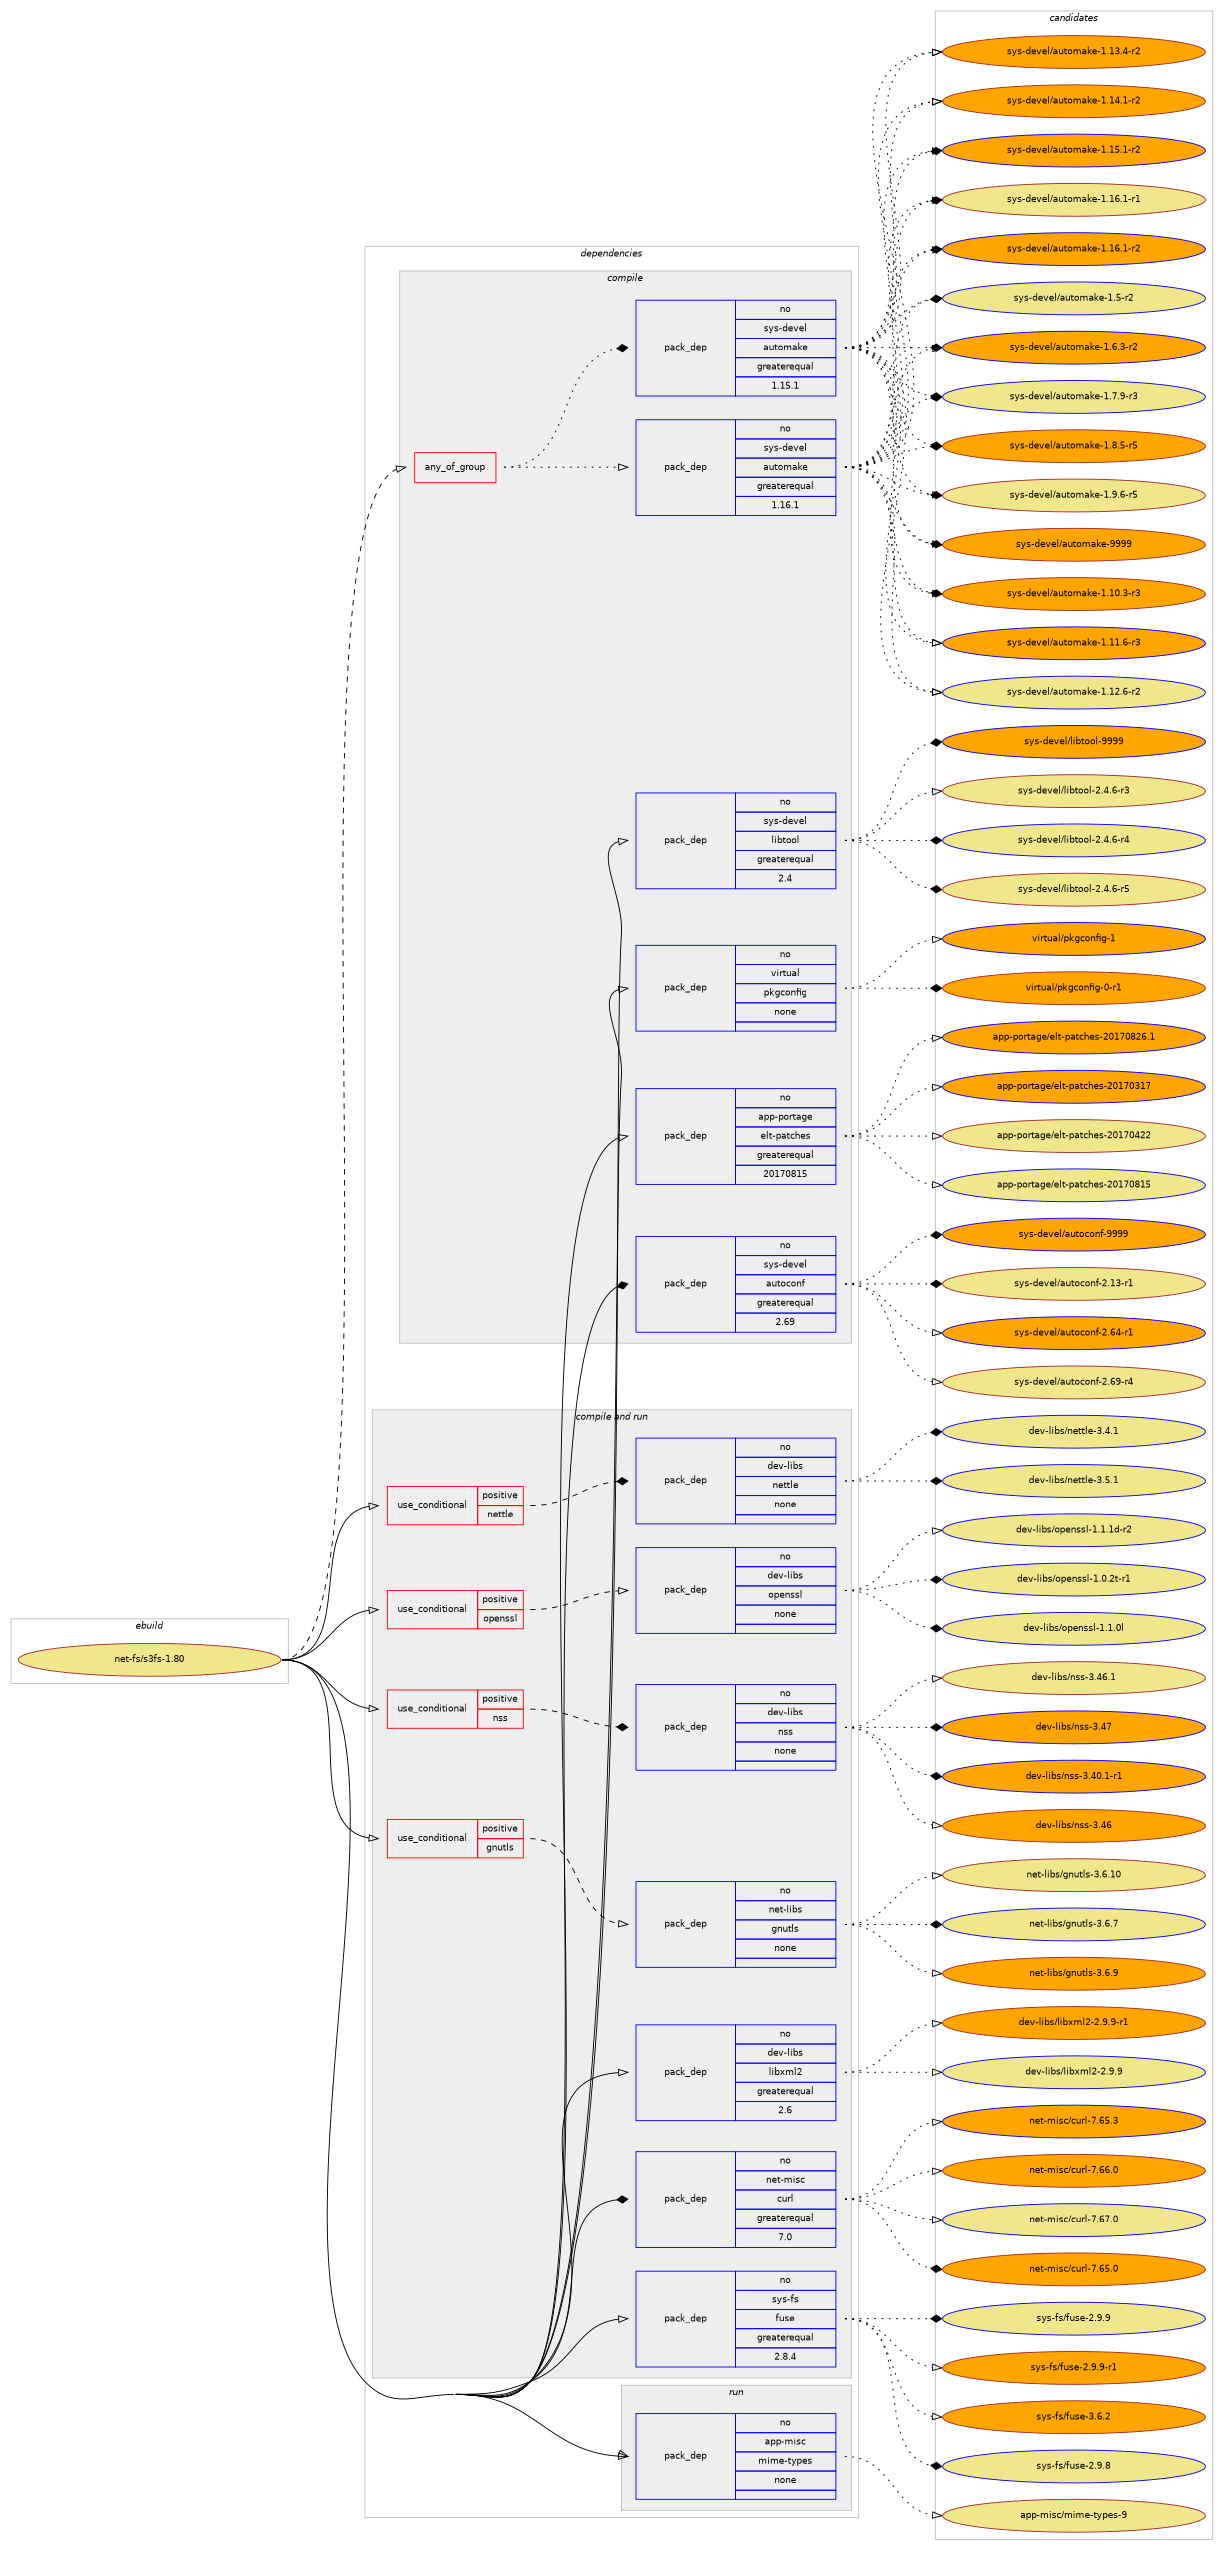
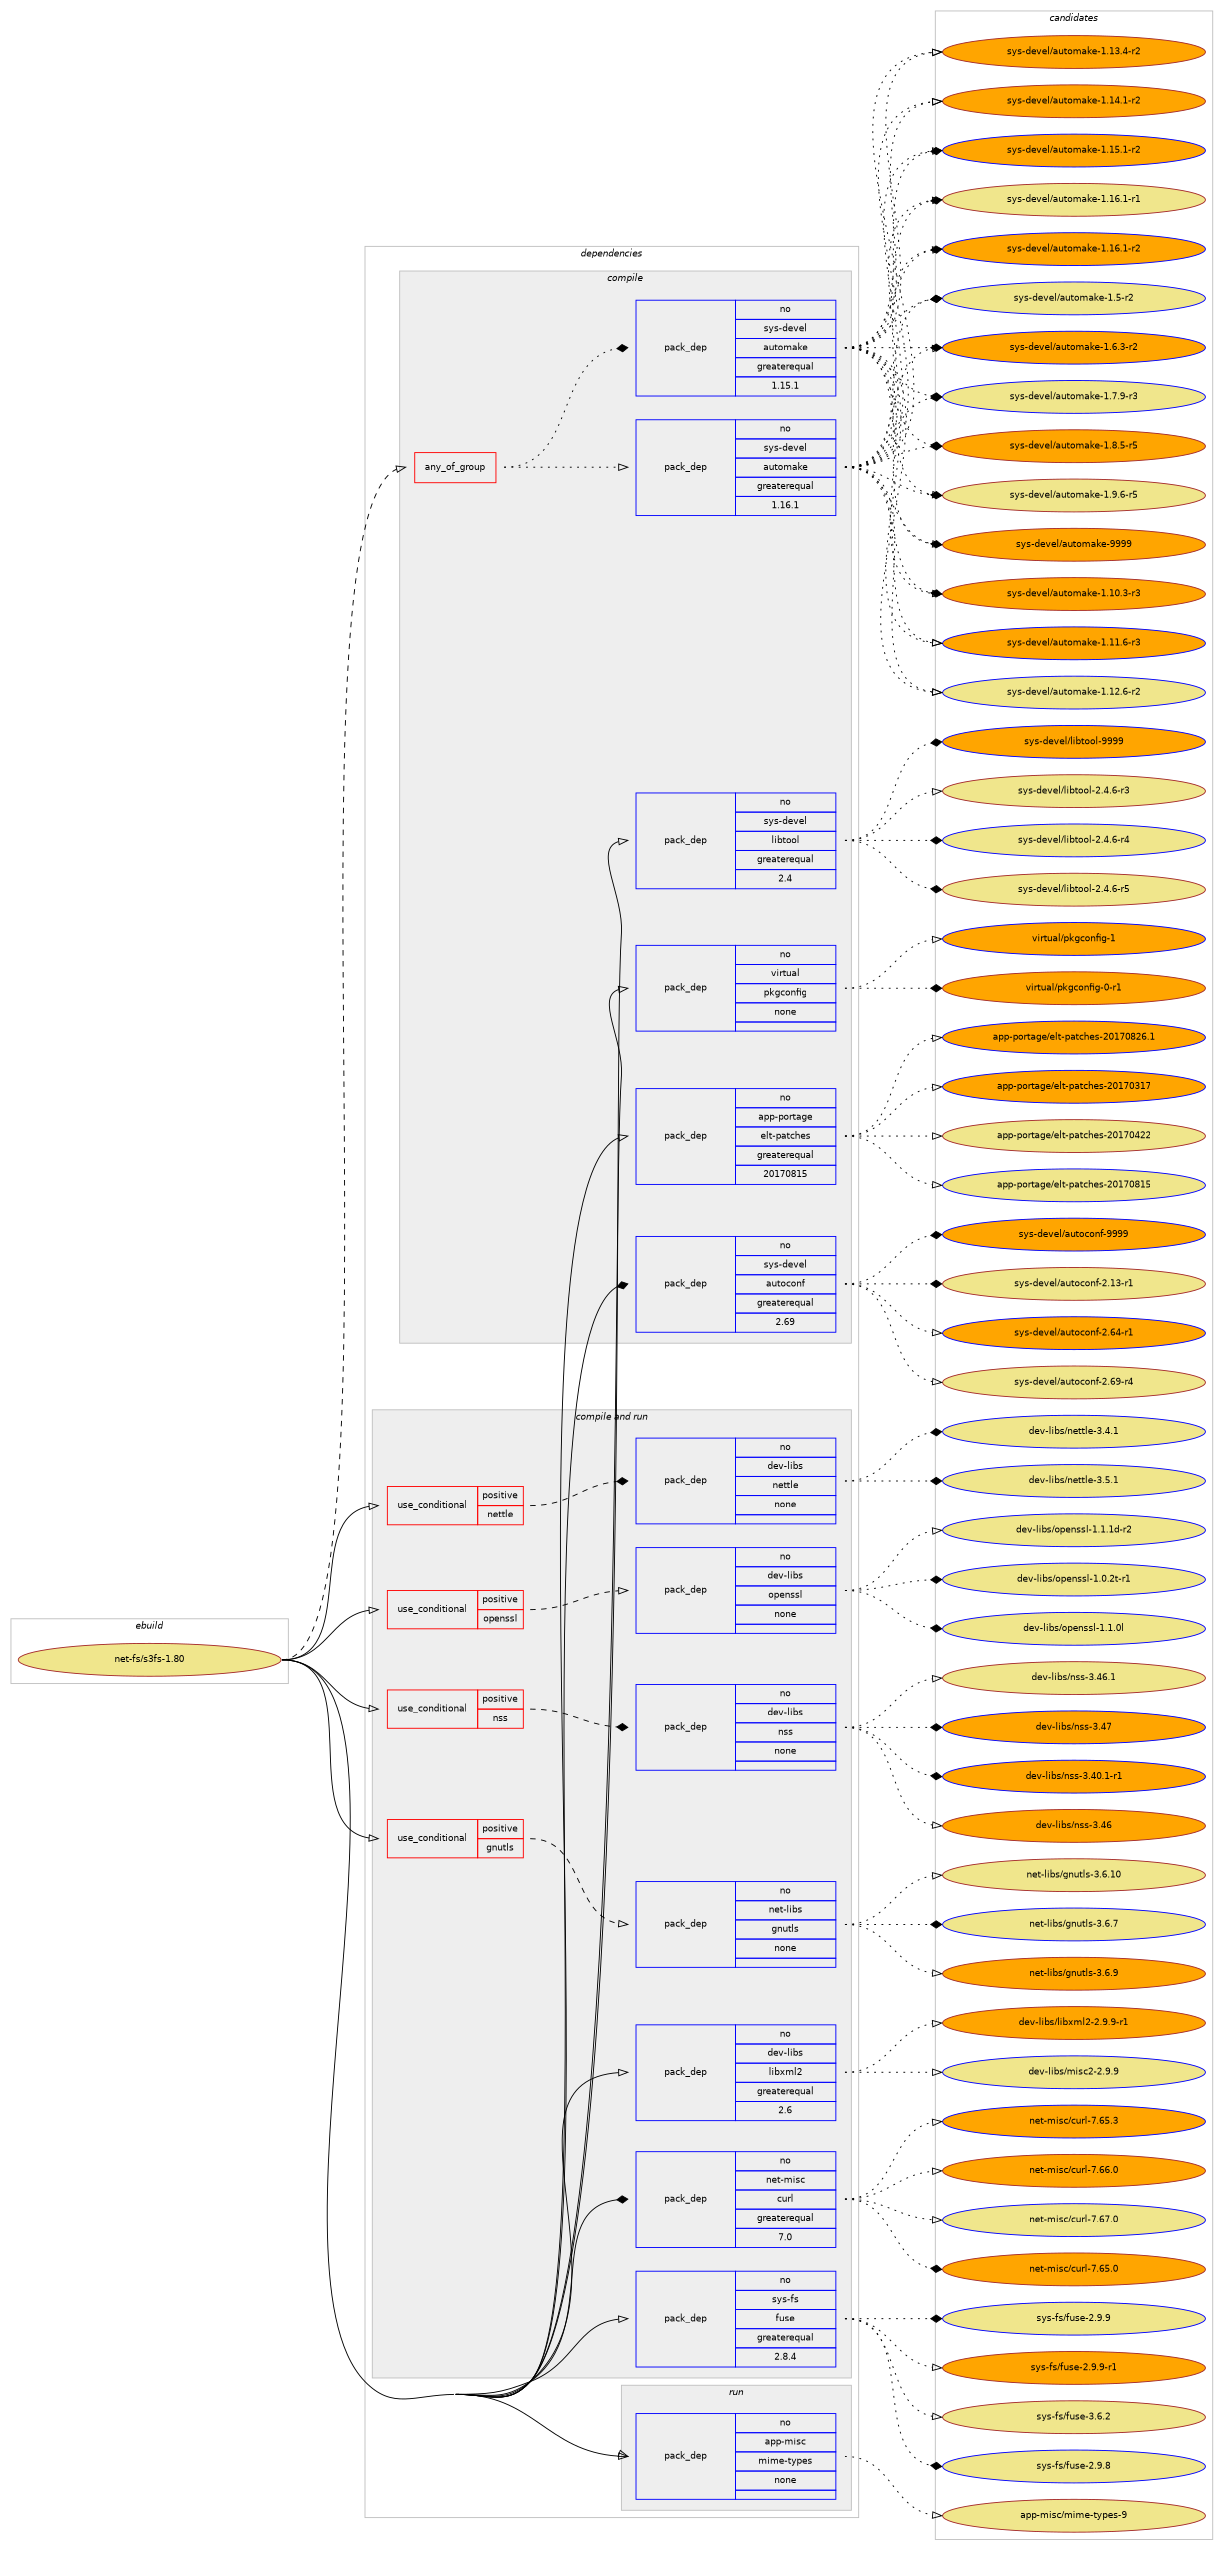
(1074, 2072) -> (1074, 2072)
(1074, 2417) -> (1074, 2417)
